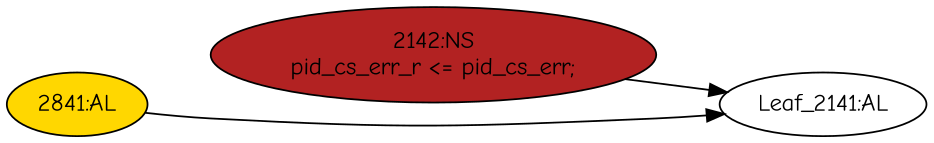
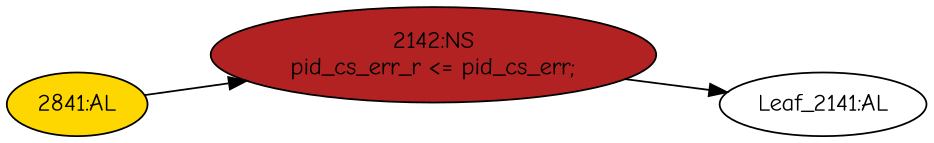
(426, 126) -> (187, 89)
